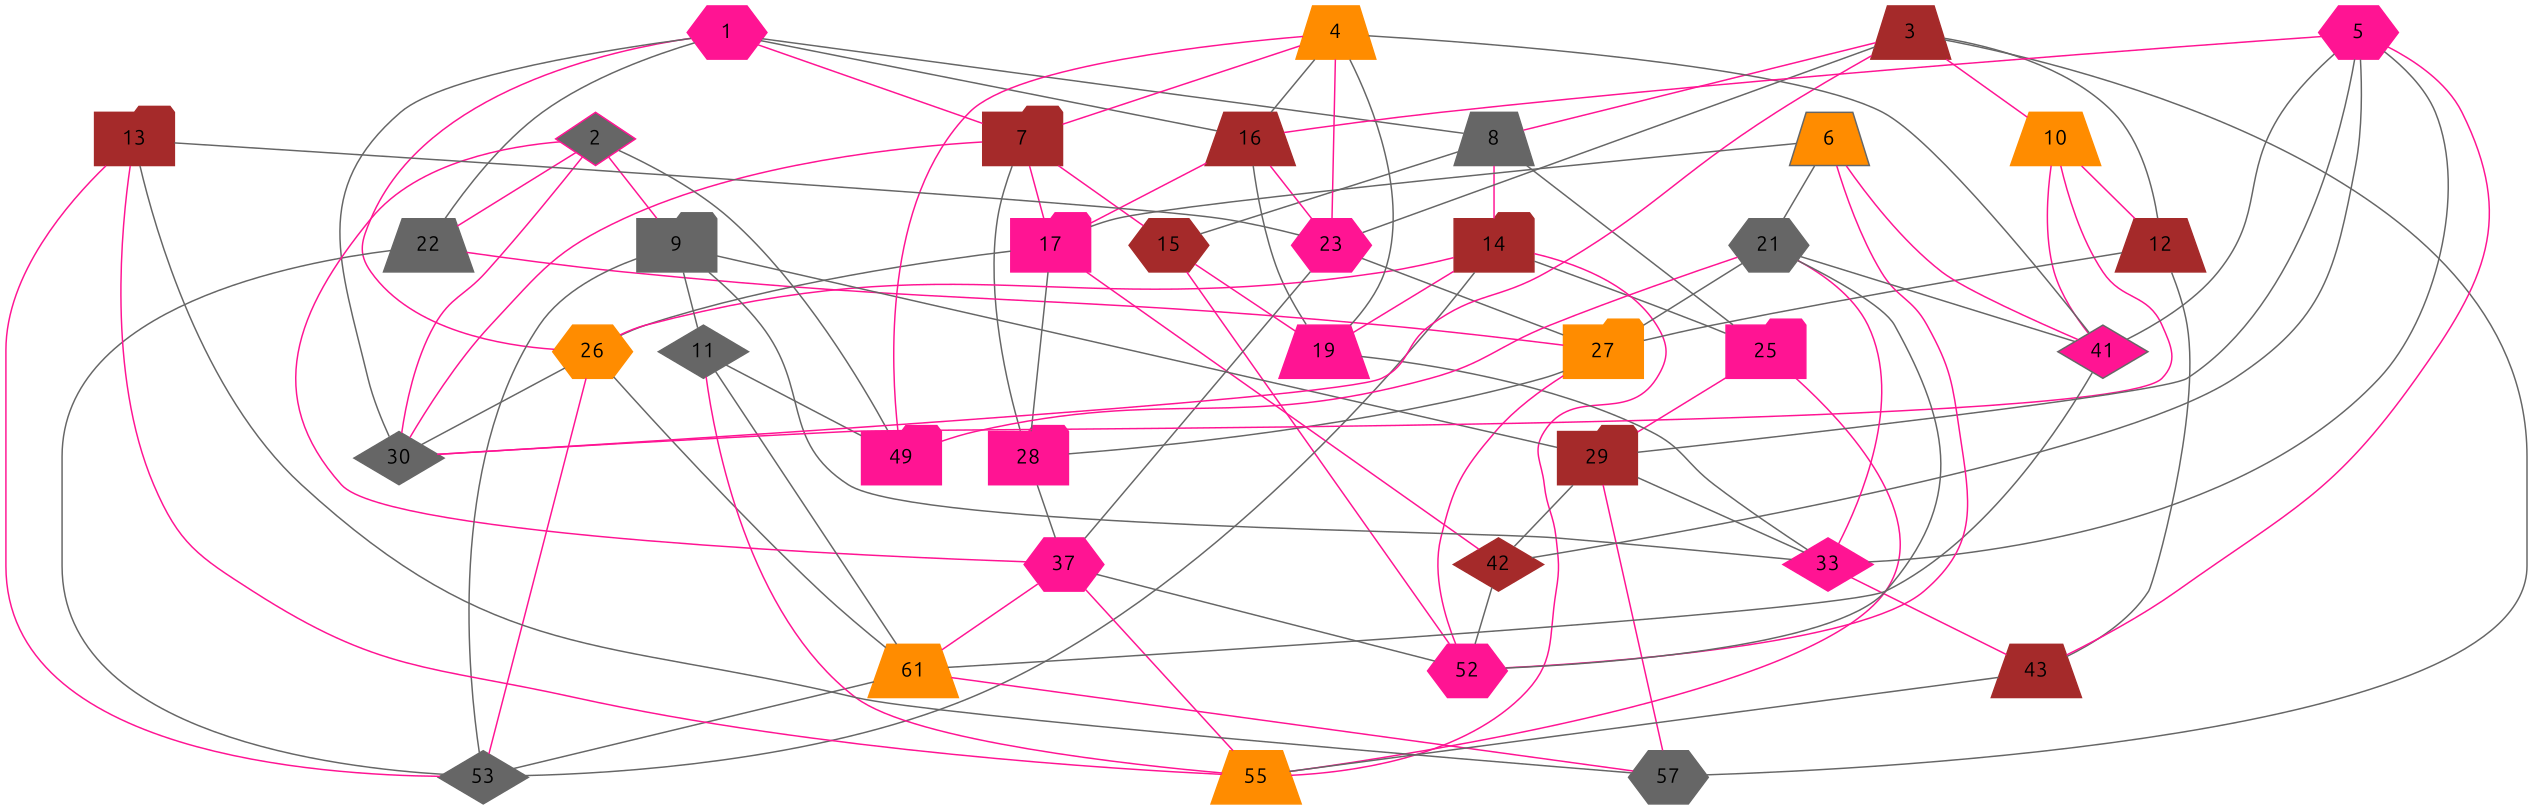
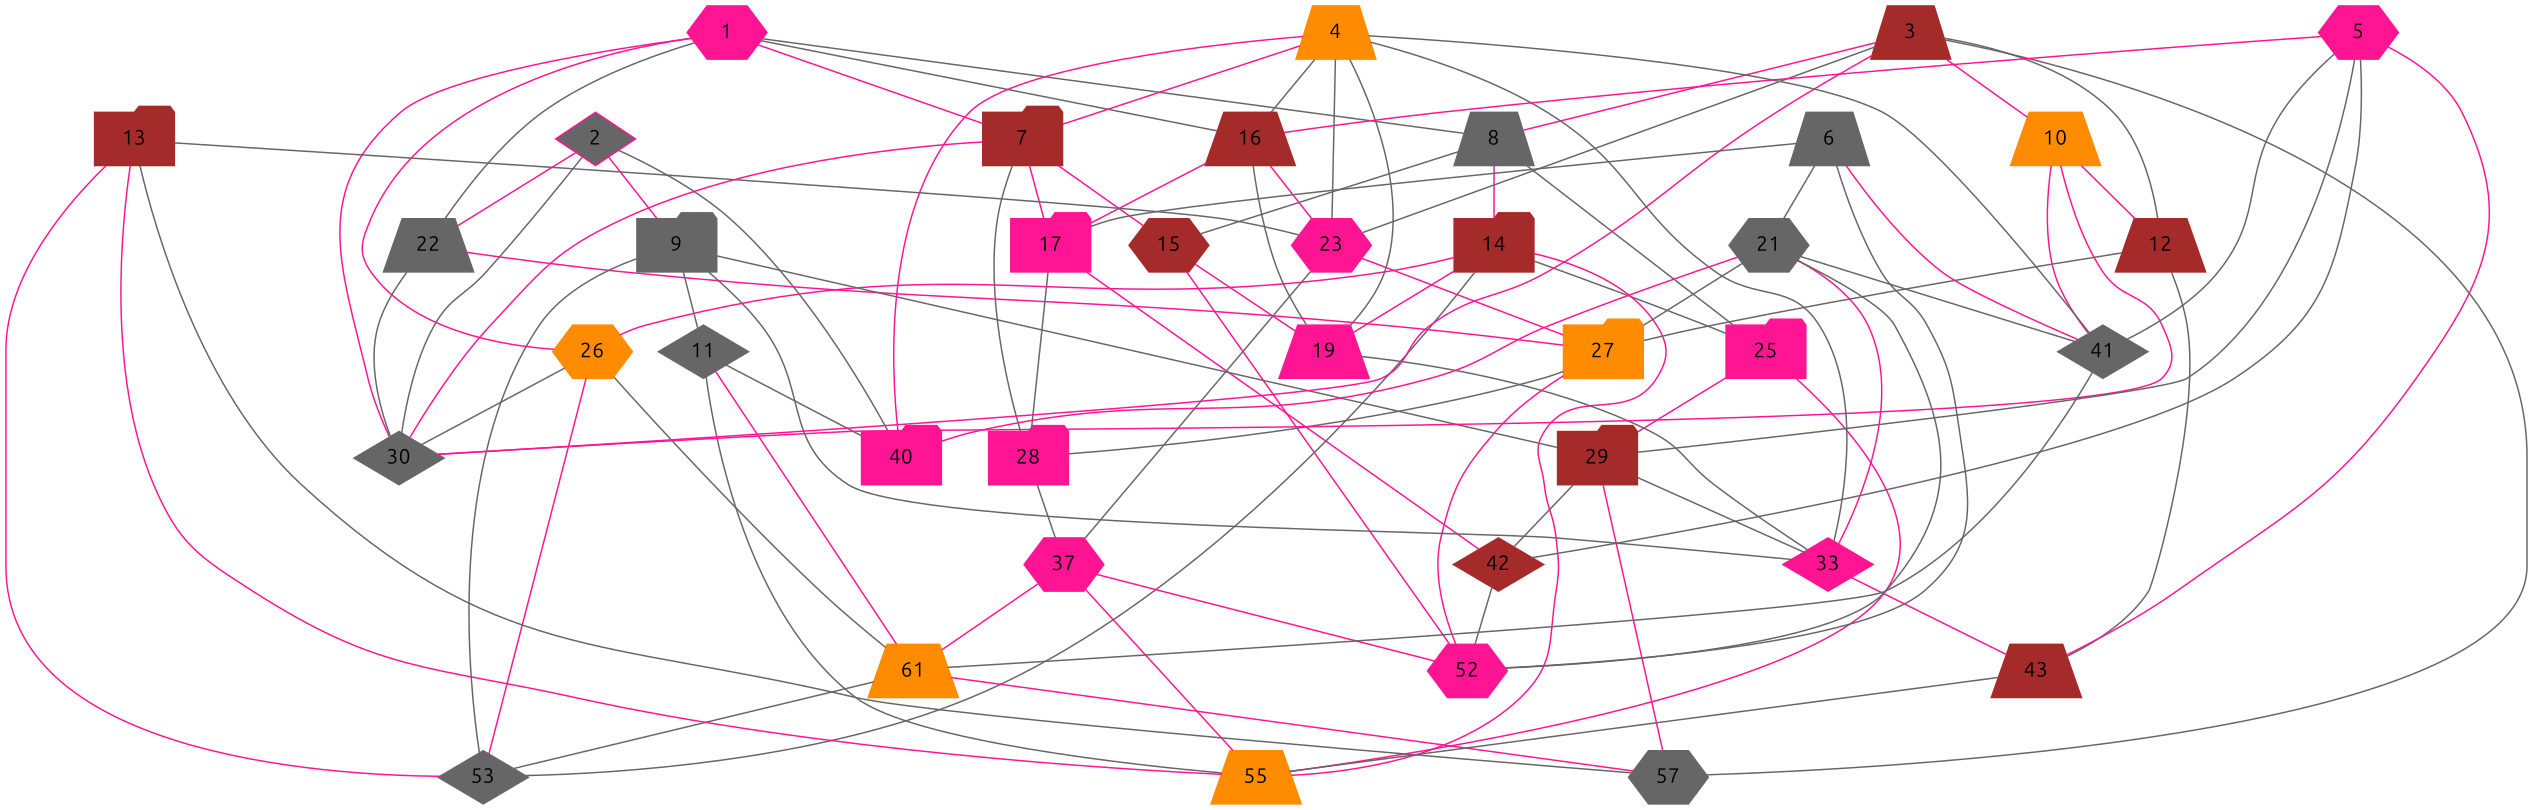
(384, 129) -> (384, 129)
(1334, 139) -> (1334, 139)
(1829, 139) -> (1829, 139)
(853, 275) -> none
(473, 285) -> (473, 285)
(1448, 291) -> (1448, 291)
(2103, 352) -> (2103, 352)
(2306, 439) -> (1684, 246)
(901, 458) -> (901, 458)
(806, 508) -> (806, 508)
(429, 514) -> none
(62, 538) -> (374, 351)
(1939, 576) -> (1939, 576)
(1266, 618) -> (1266, 618)
(834, 677) -> (834, 677)
